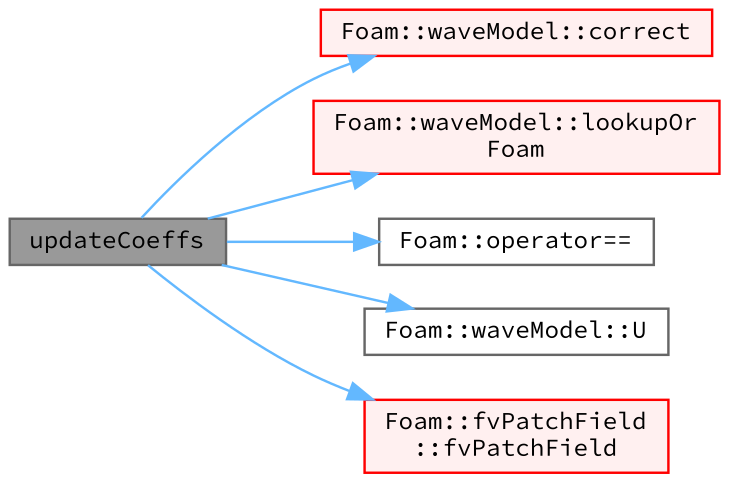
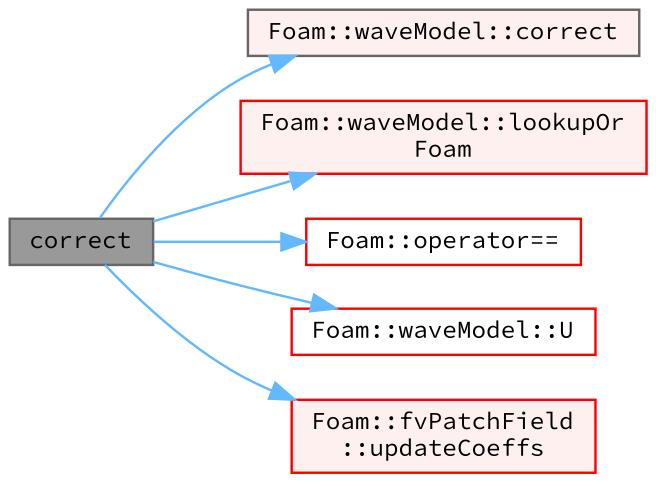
(516, 33) -> (444, 33)
(118, 242) -> (81, 242)
(516, 242) -> (444, 242)
(516, 332) -> (444, 332)
(516, 436) -> (444, 436)
